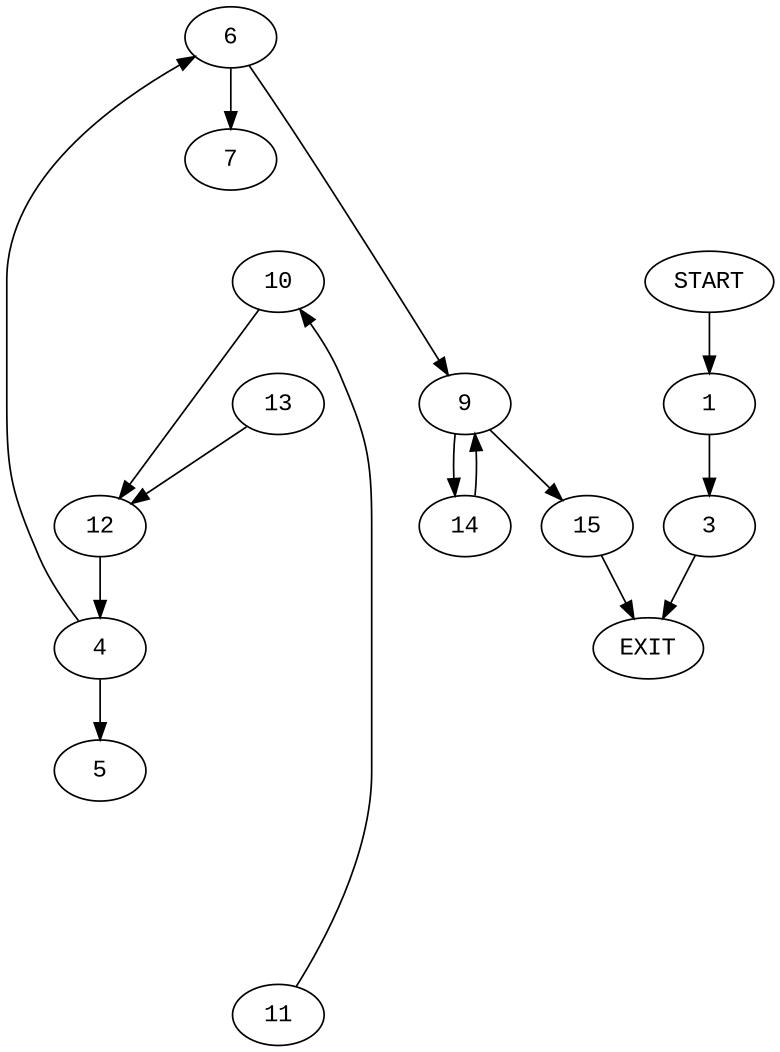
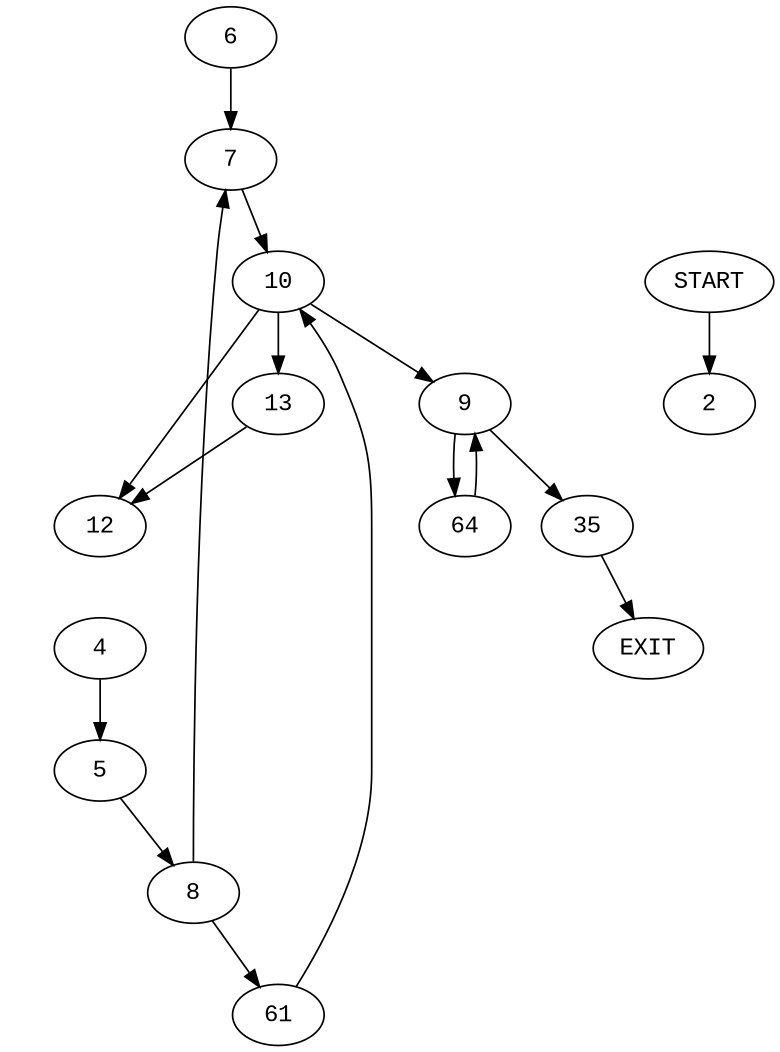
(346, 212) -> (365, 338)
none -> (251, 213)
(7, 314) -> none
none -> (278, 335)
(709, 404) -> (709, 404)
(465, 526) -> (465, 526)
(587, 526) -> (587, 526)
(709, 526) -> none
(100, 579) -> none
none -> (193, 893)
(278, 1015) -> (278, 1015)
